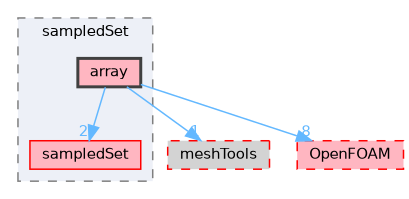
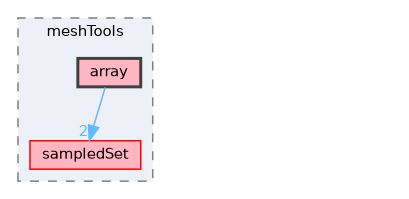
(85, 32) -> (85, 32)
(219, 155) -> none
(350, 155) -> none
